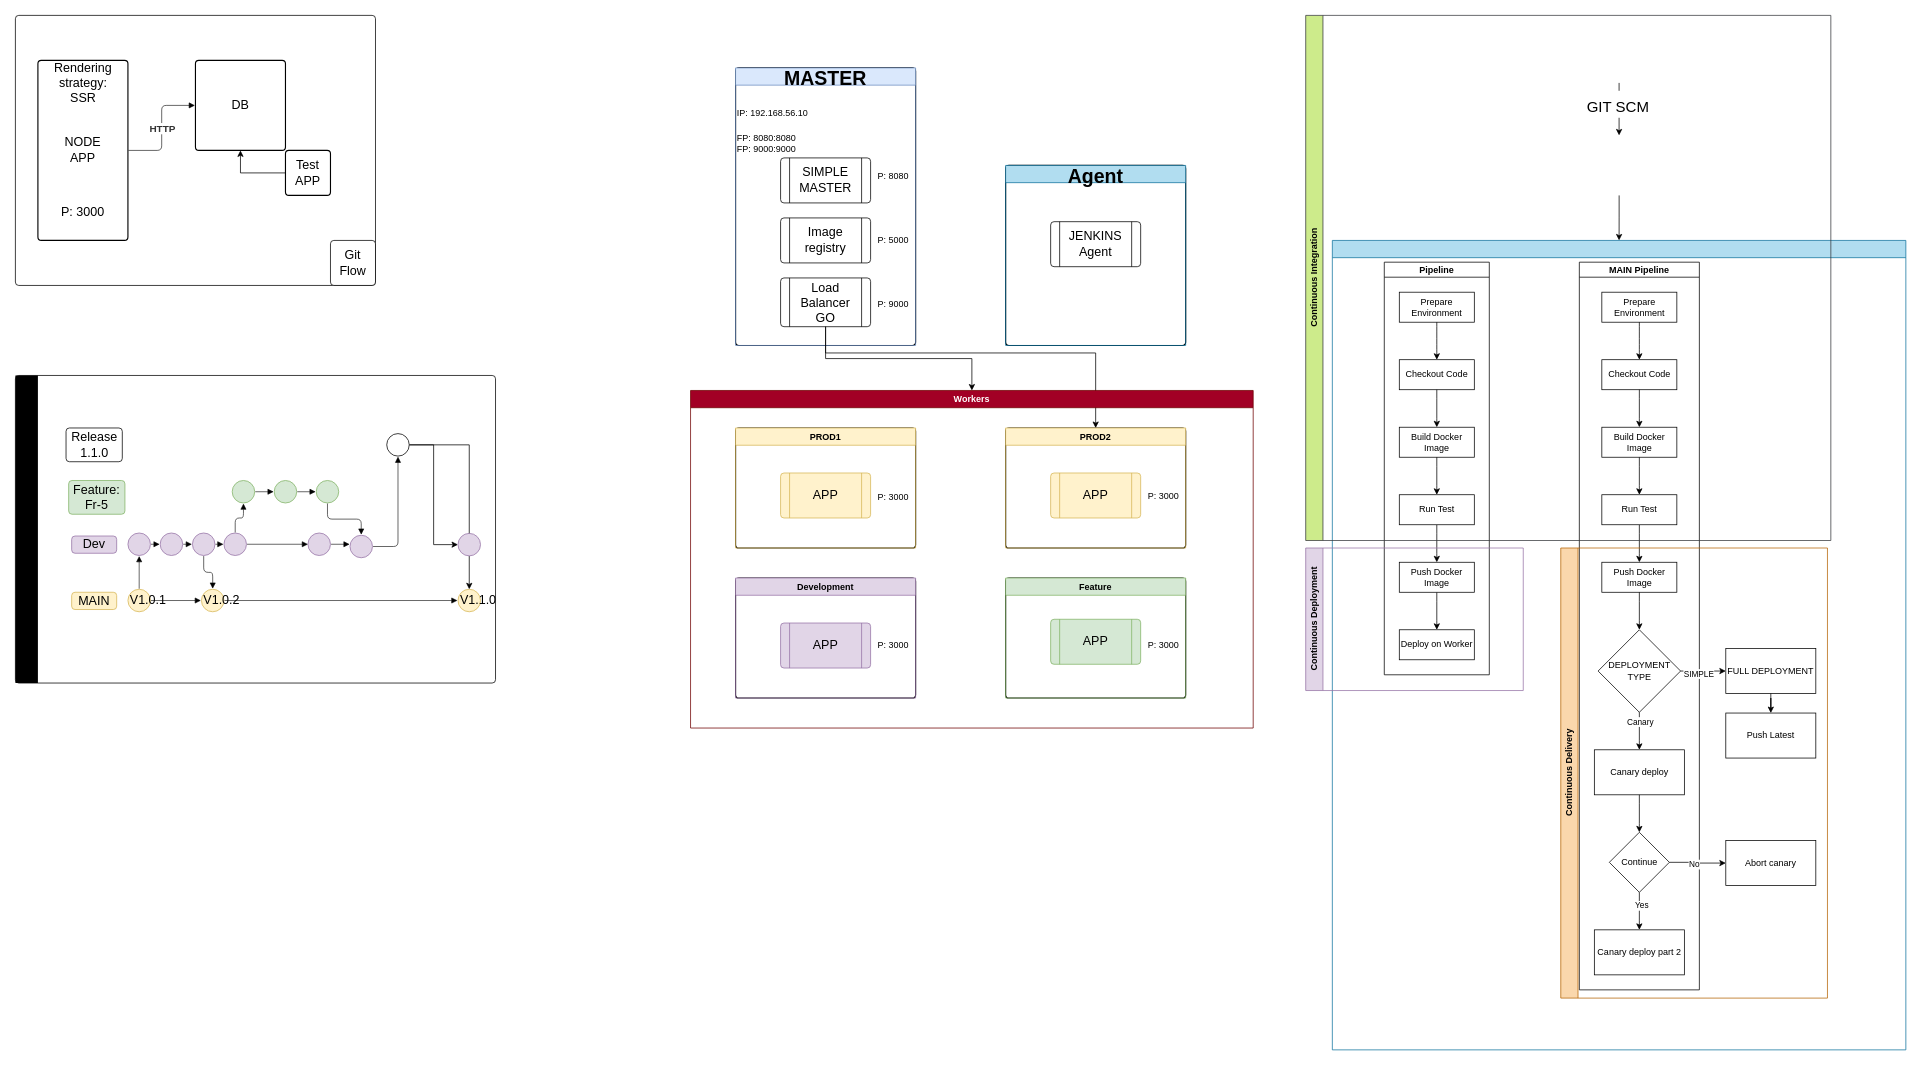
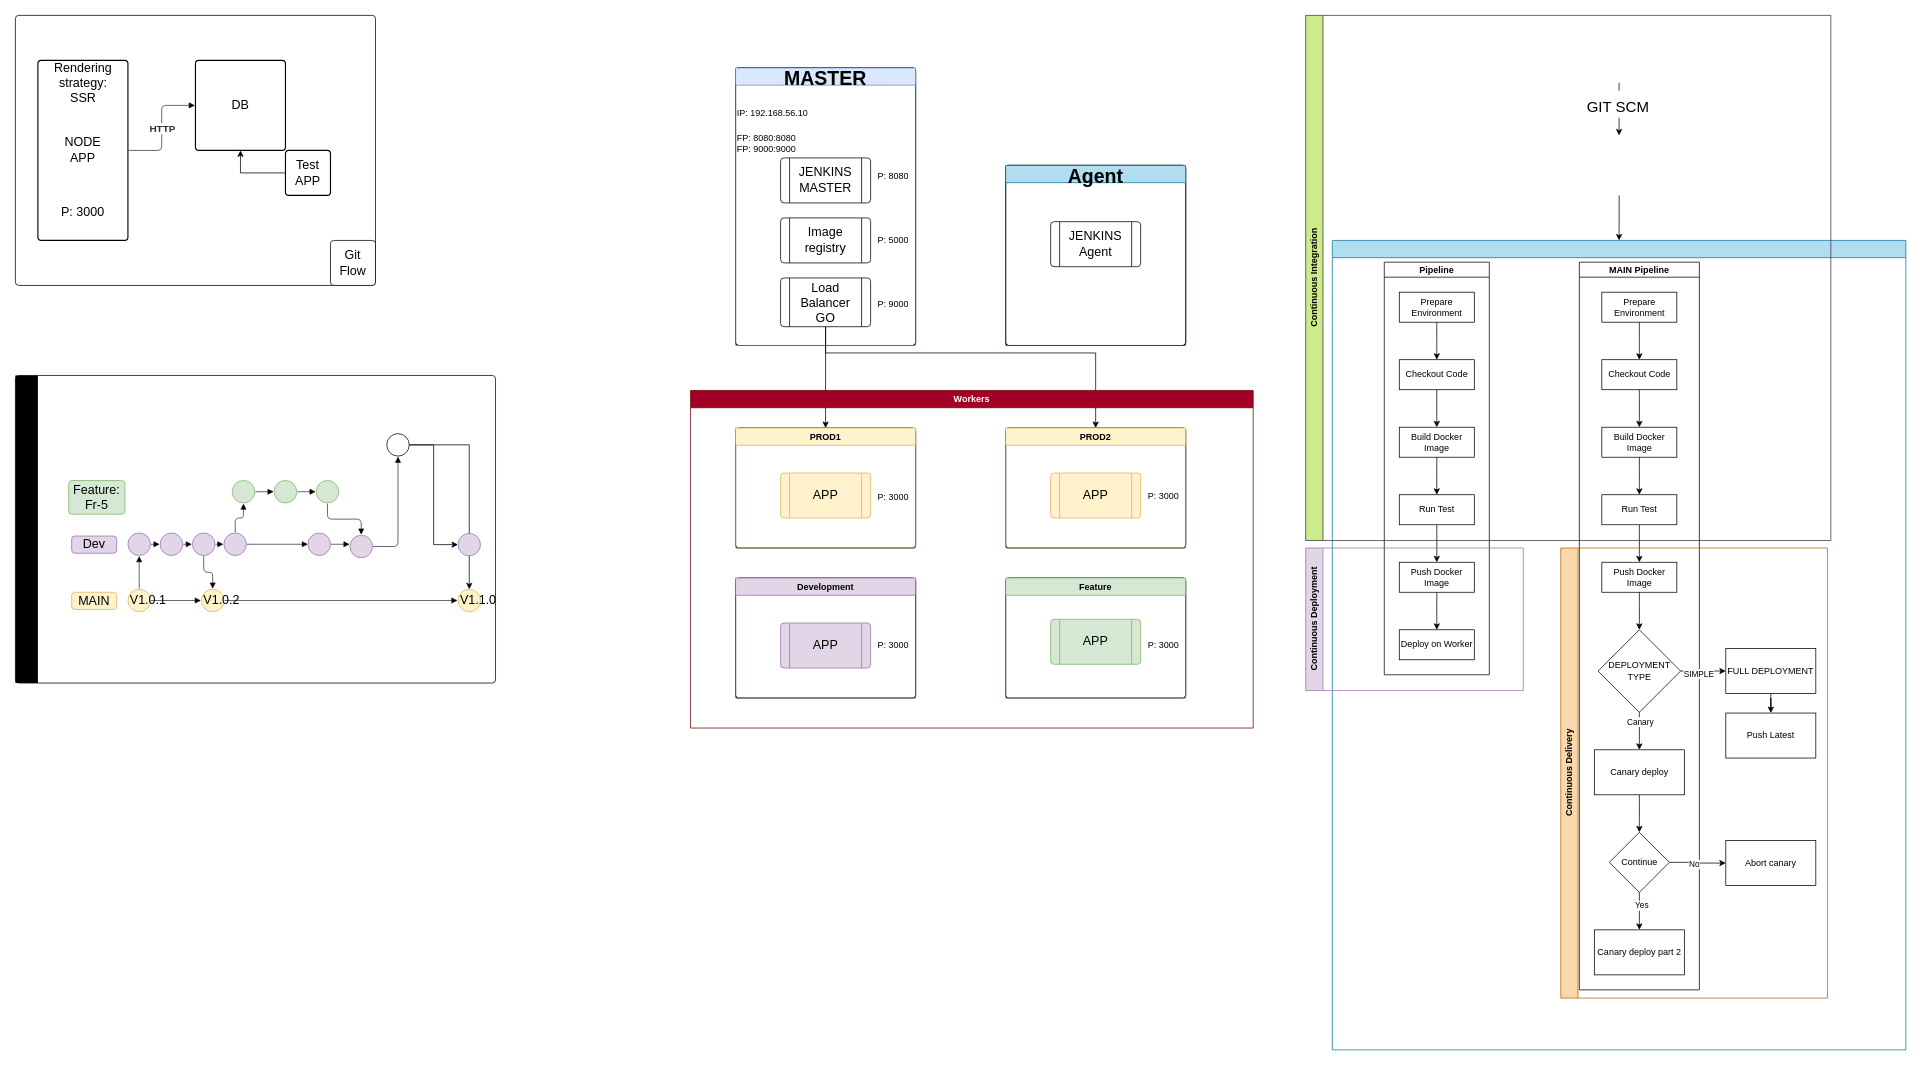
(825, 180) -> (825, 180)
(897, 359) -> (825, 373)
(94, 445) -> none
